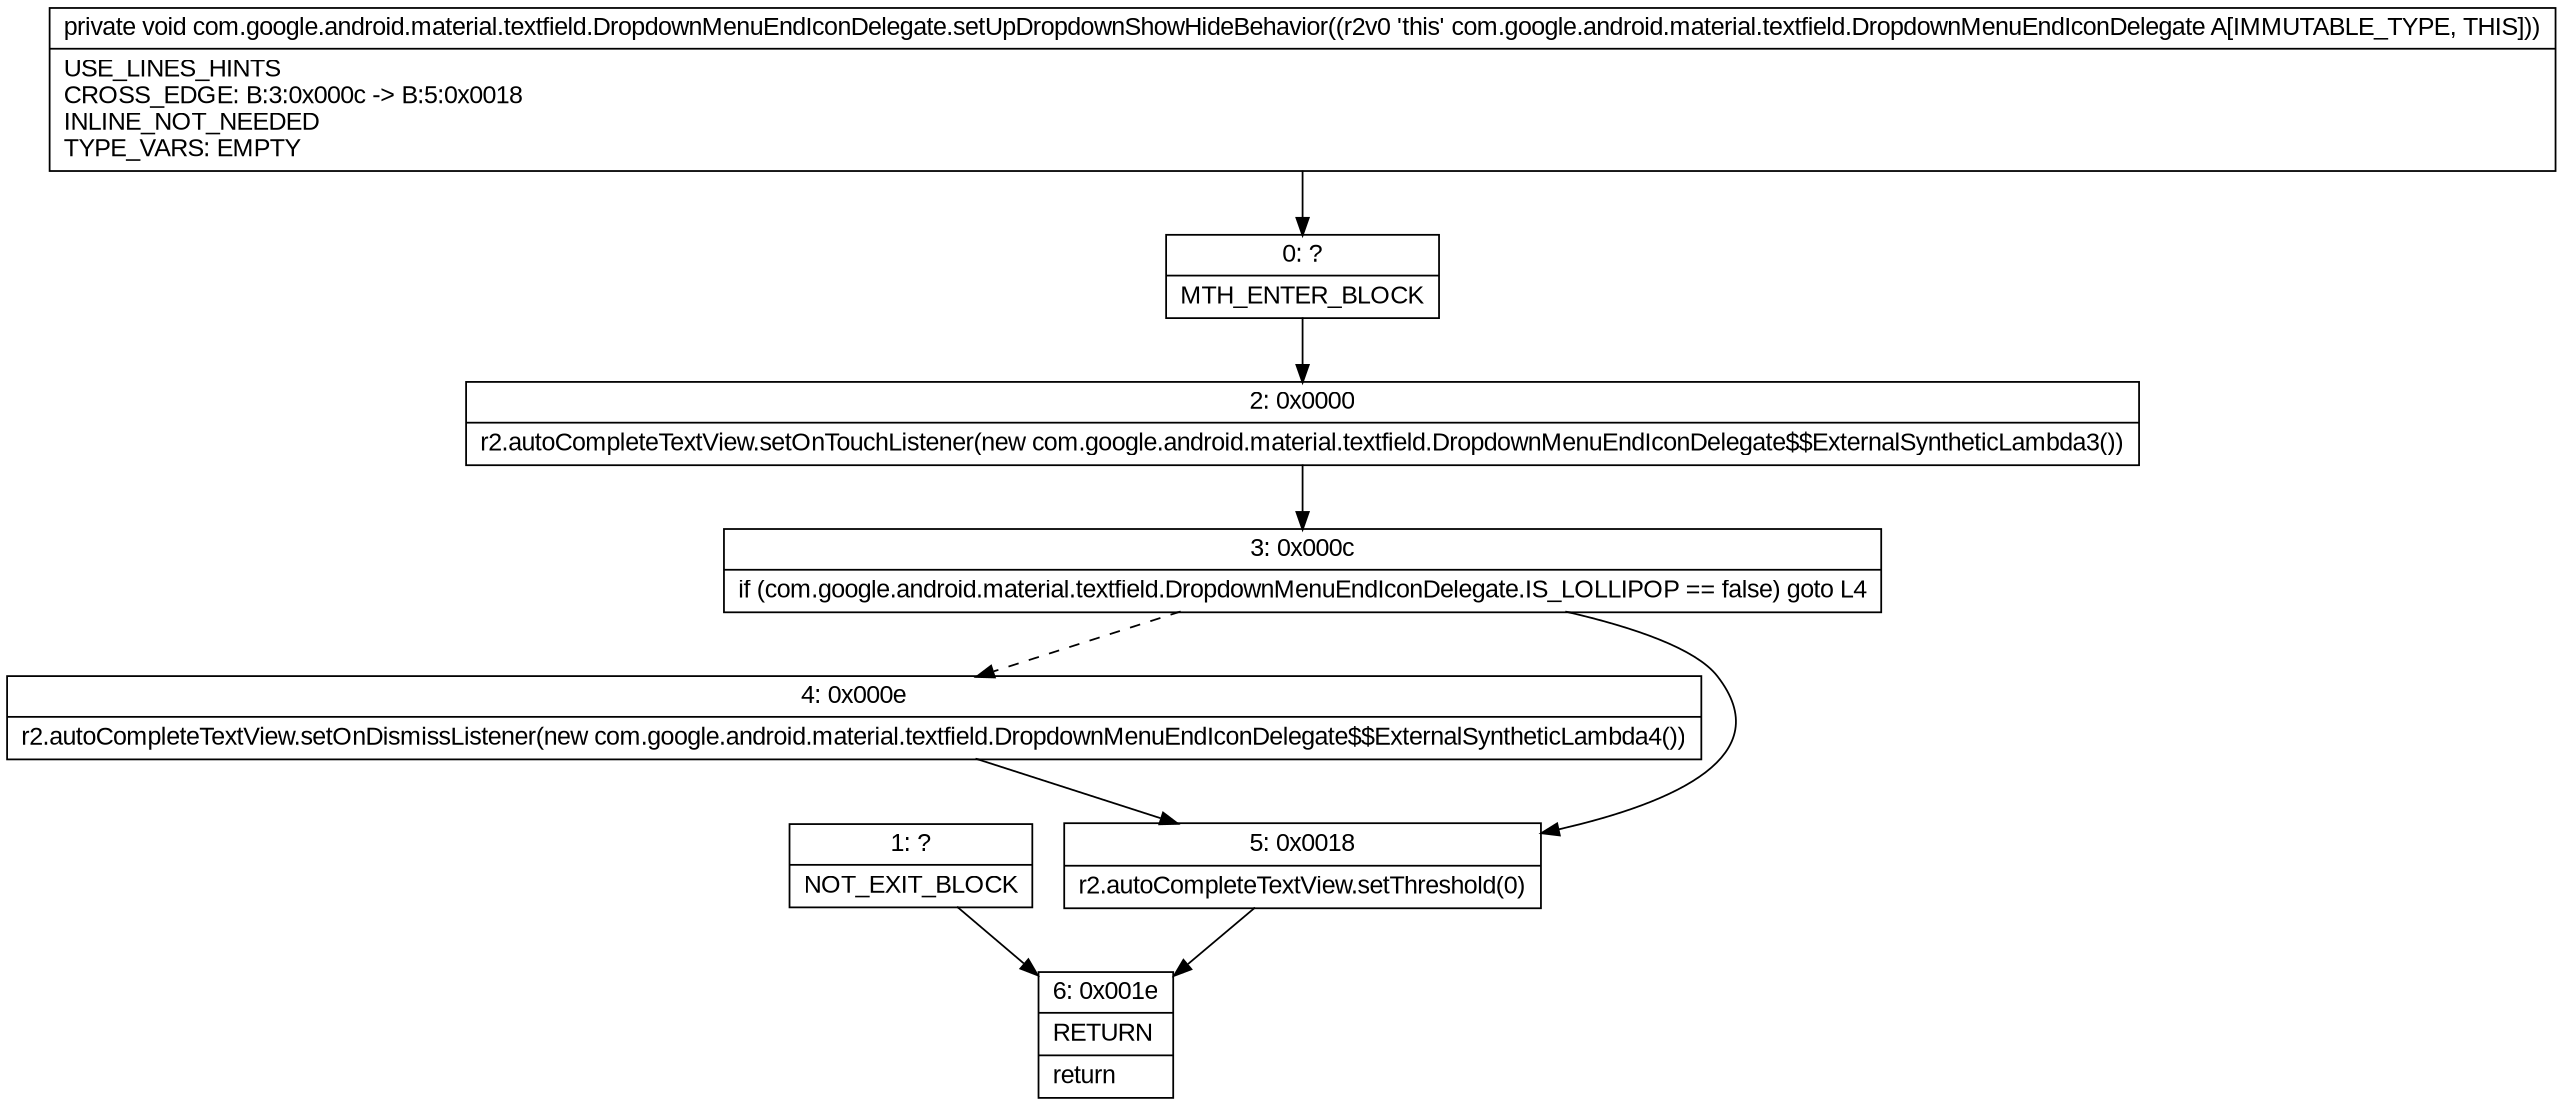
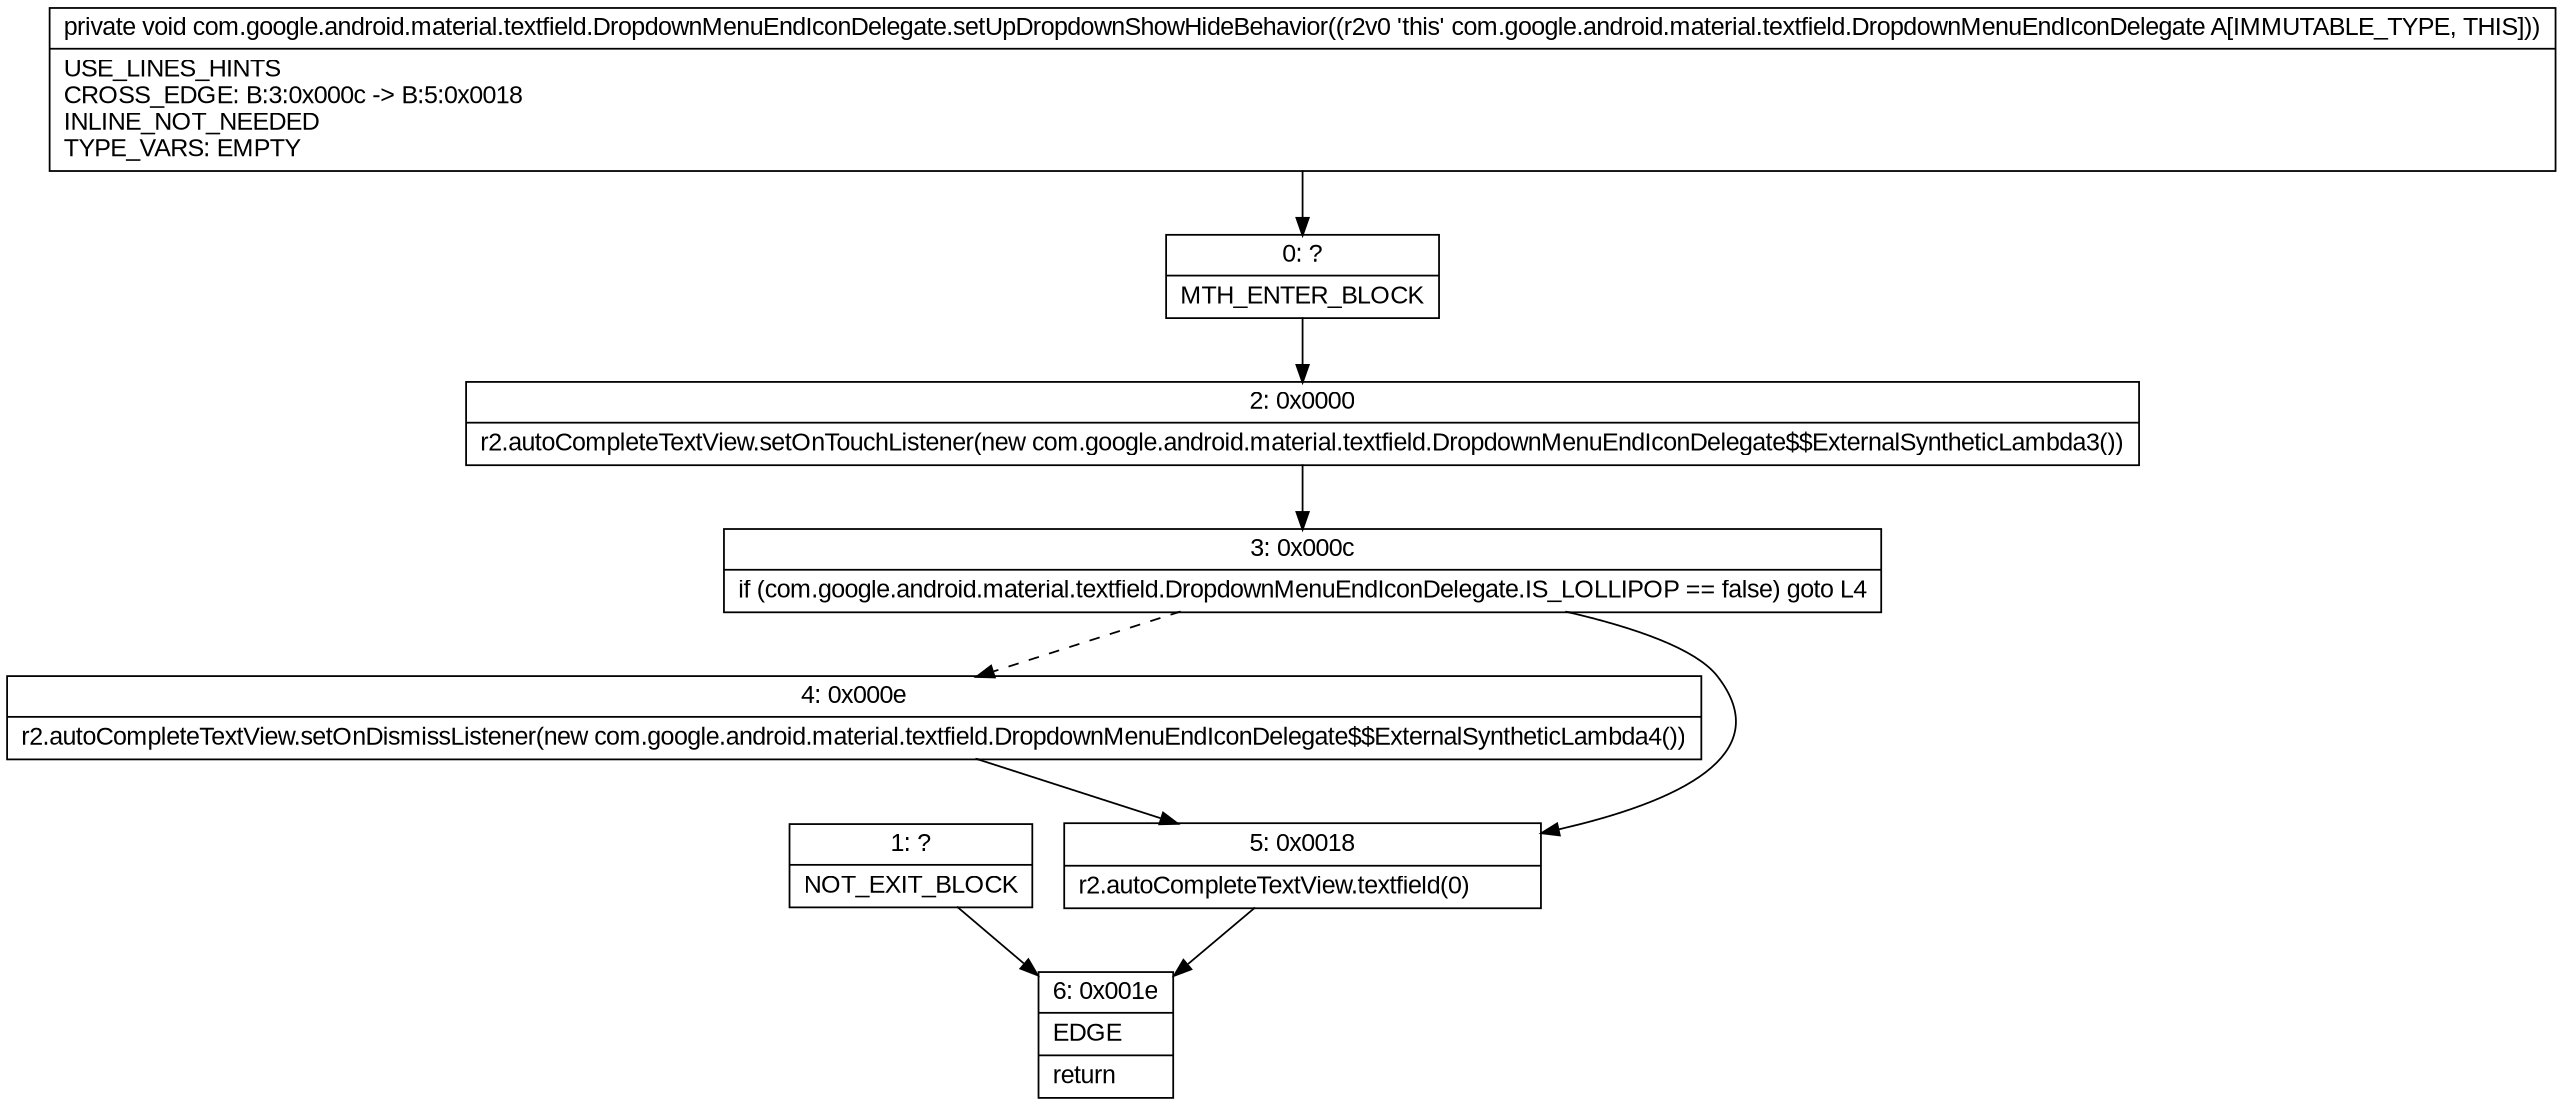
(1303, 886) -> (1274, 886)
(1103, 1033) -> (1088, 1033)
